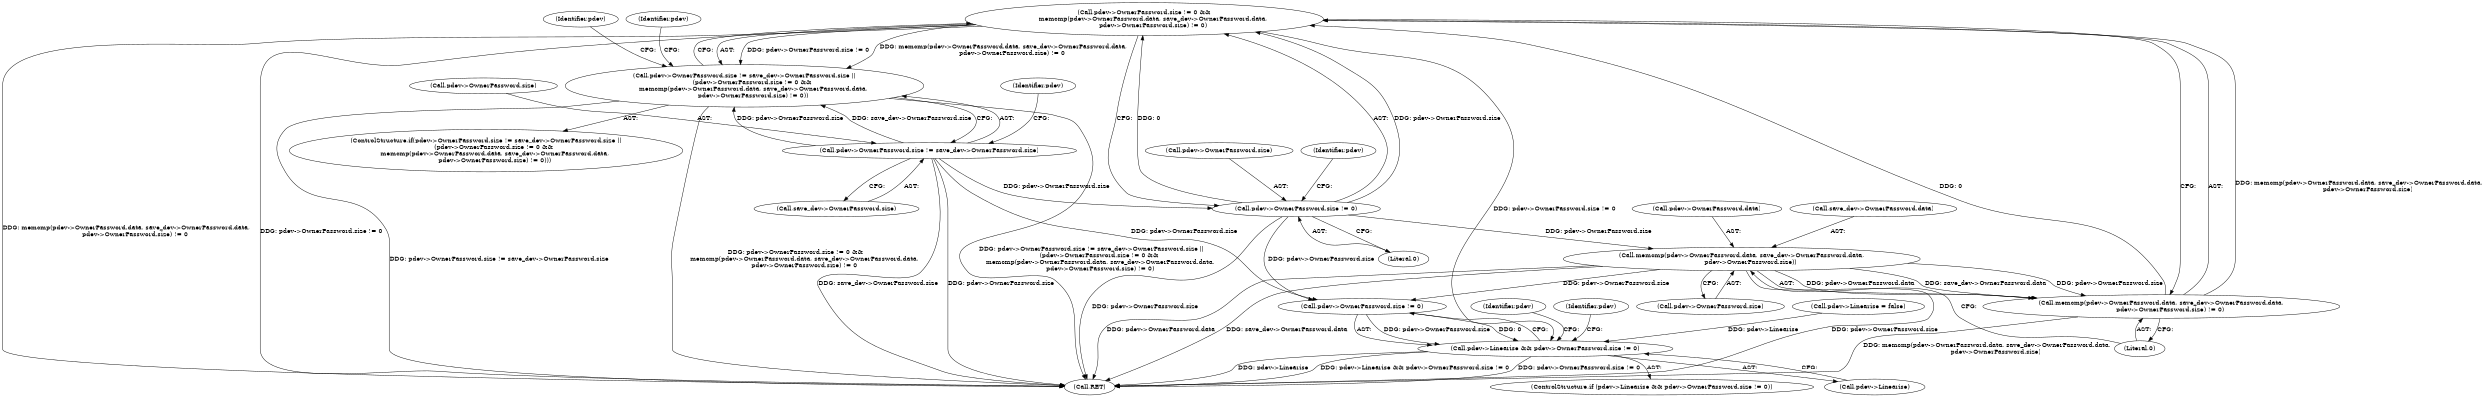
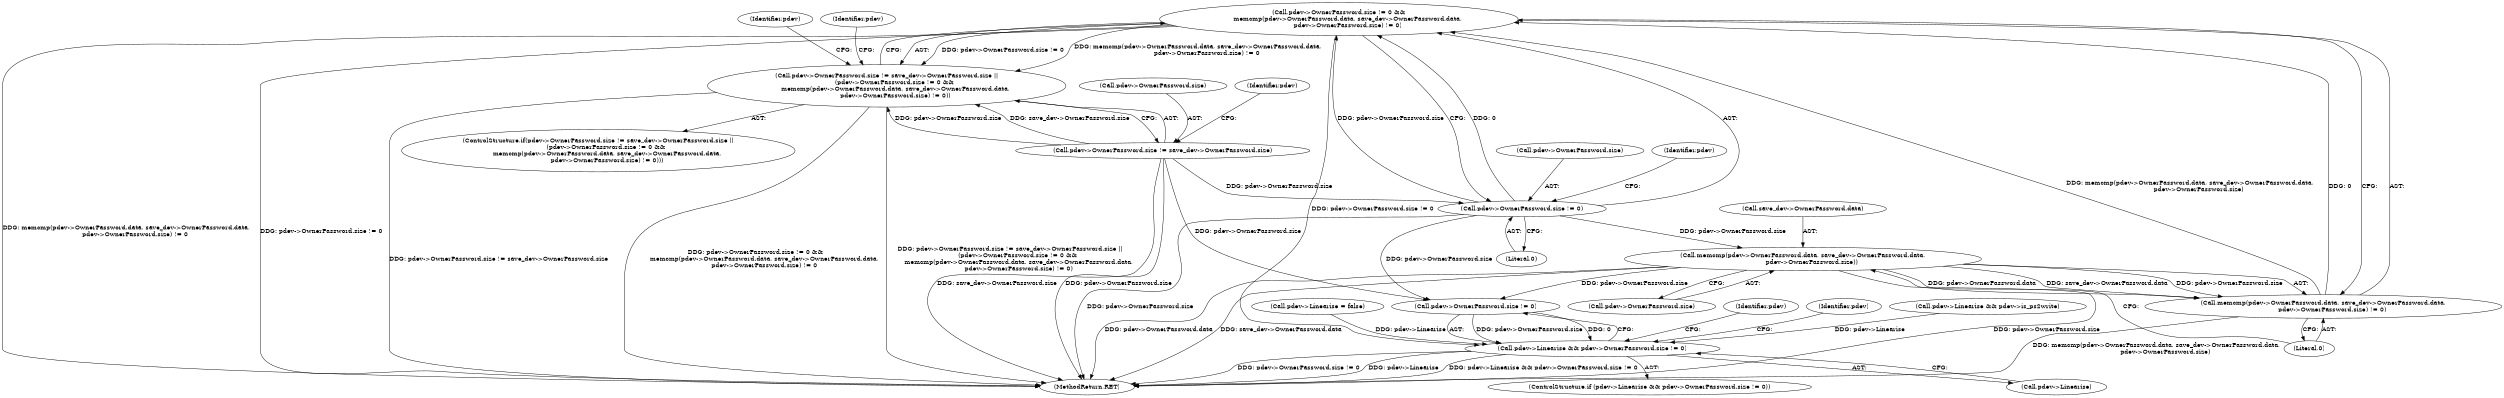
(837, 209) -> none
(1707, 209) -> none
none -> (1988, 307)
(1090, 387) -> (1087, 387)
